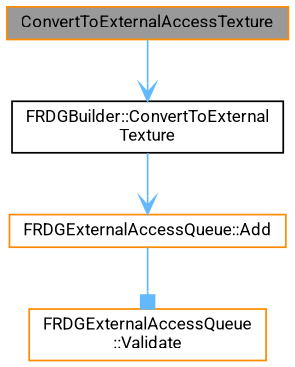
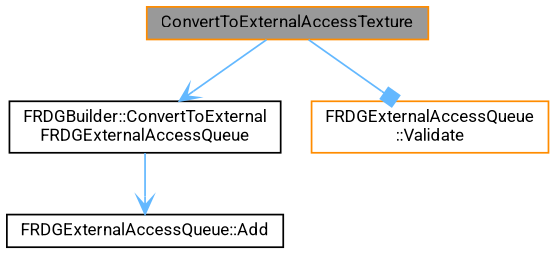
(148, 127) -> (145, 127)
(148, 231) -> (145, 231)
(148, 269) -> (345, 65)
